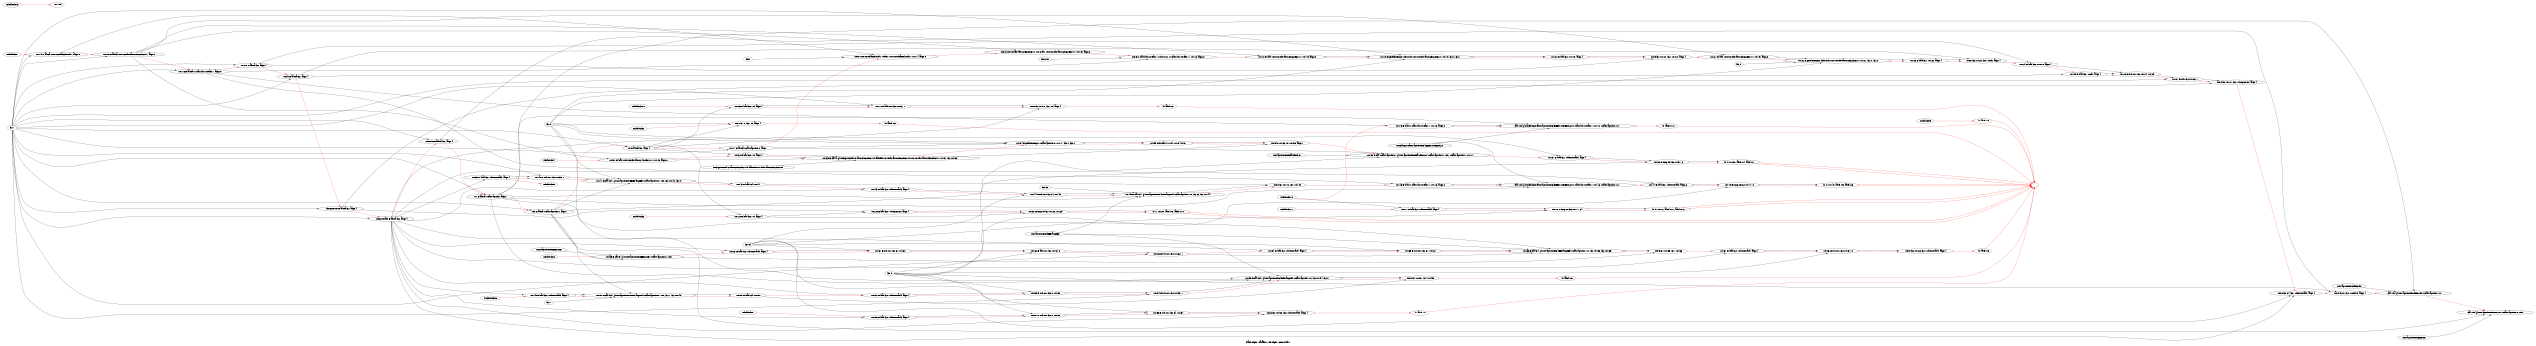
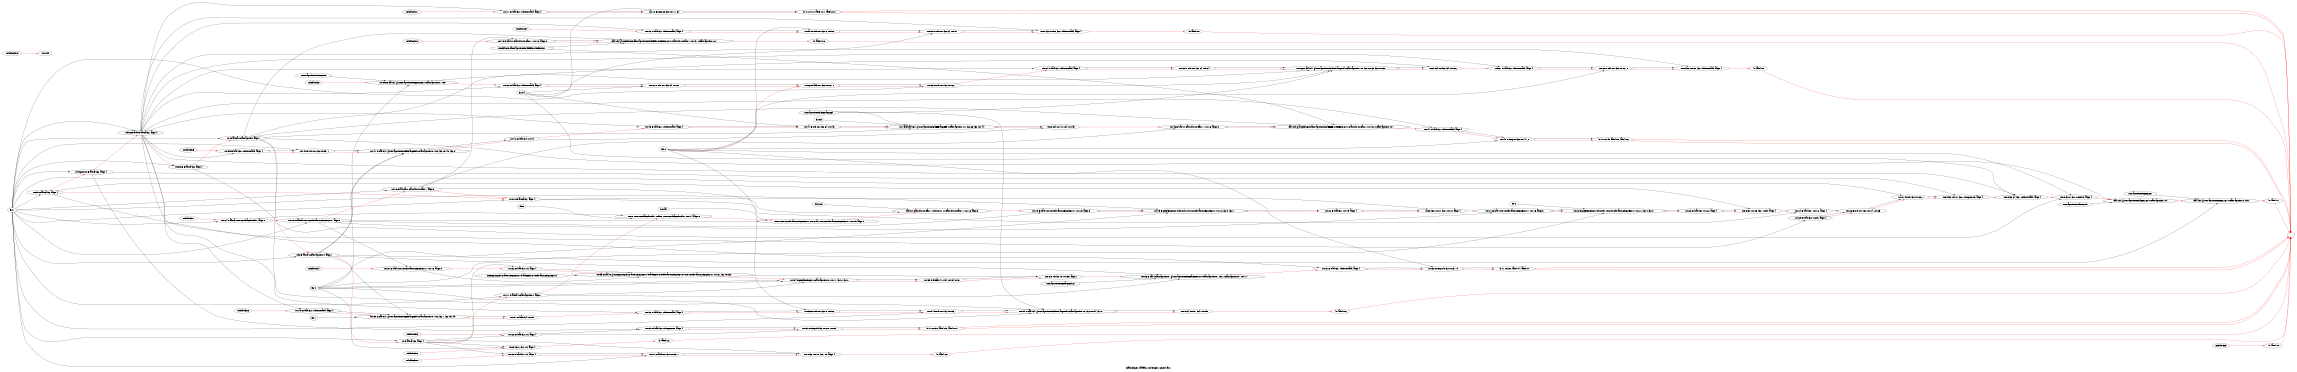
none -> (893, 49)
(57, 54) -> (243, 221)
(2059, 69) -> none
(277, 72) -> (283, 193)
(748, 106) -> (522, 354)
(748, 124) -> (522, 347)
(638, 160) -> (412, 269)
(523, 181) -> (206, 150)
(1668, 185) -> (1442, 130)
none -> (2273, 201)
(1355, 204) -> (273, 6)
none -> (663, 209)
(1075, 243) -> none
(1739, 251) -> (1514, 68)
(962, 263) -> (758, 105)
(490, 298) -> (243, 311)
(1084, 303) -> none
